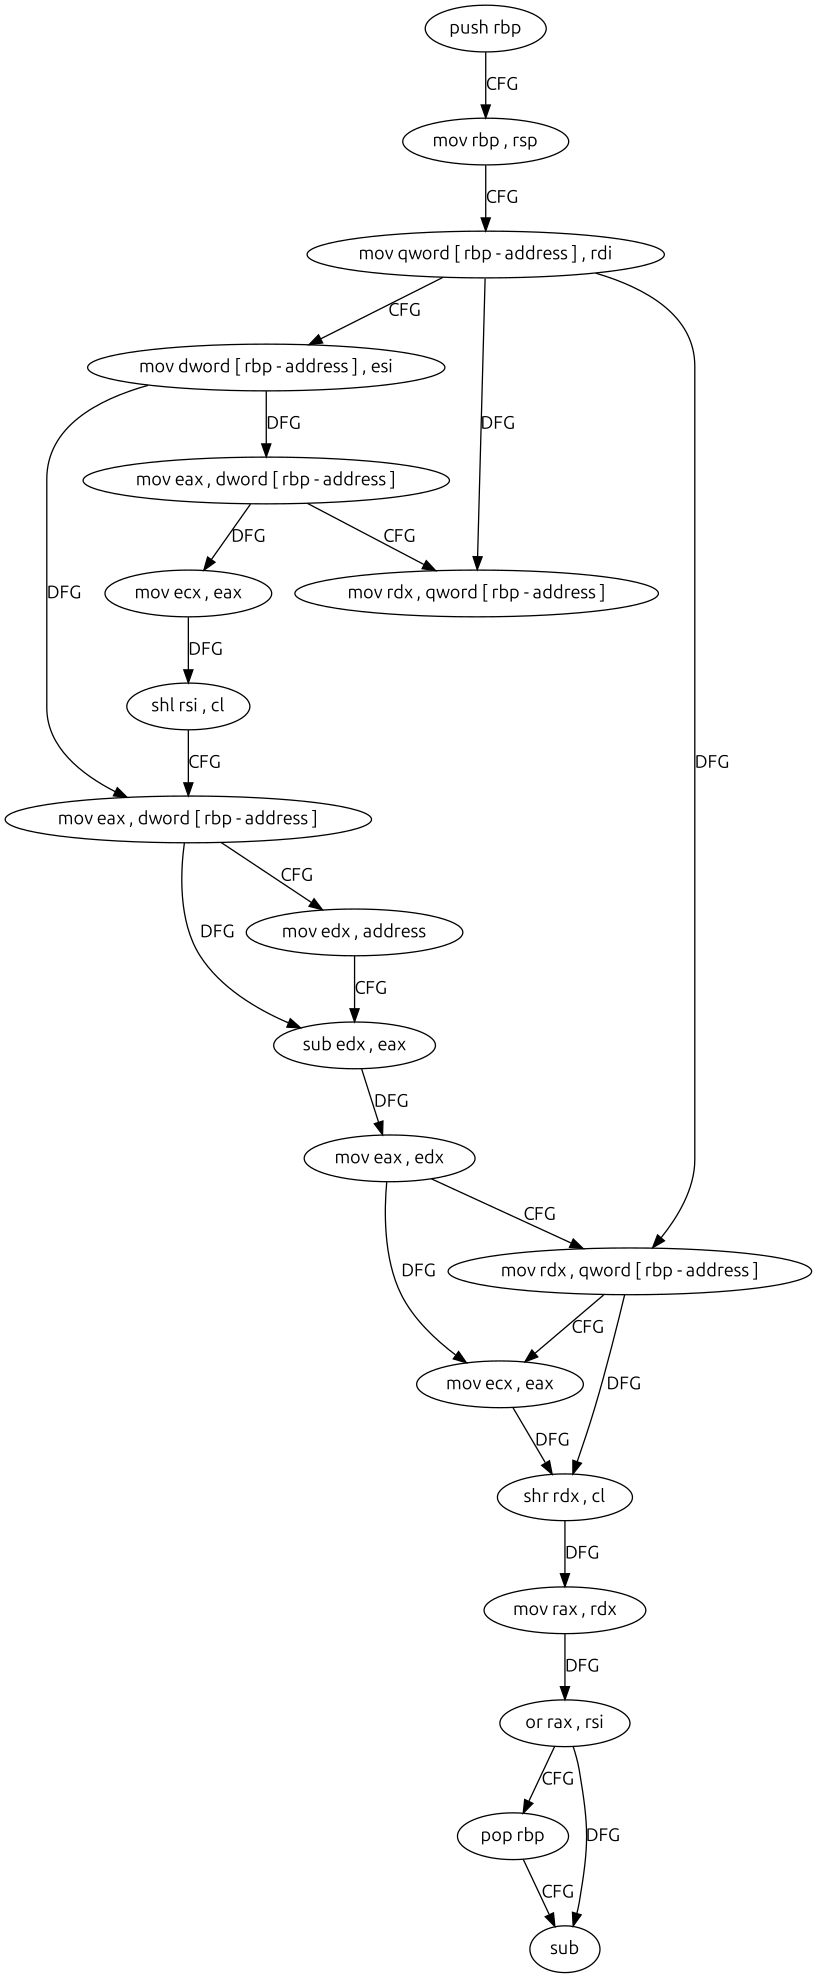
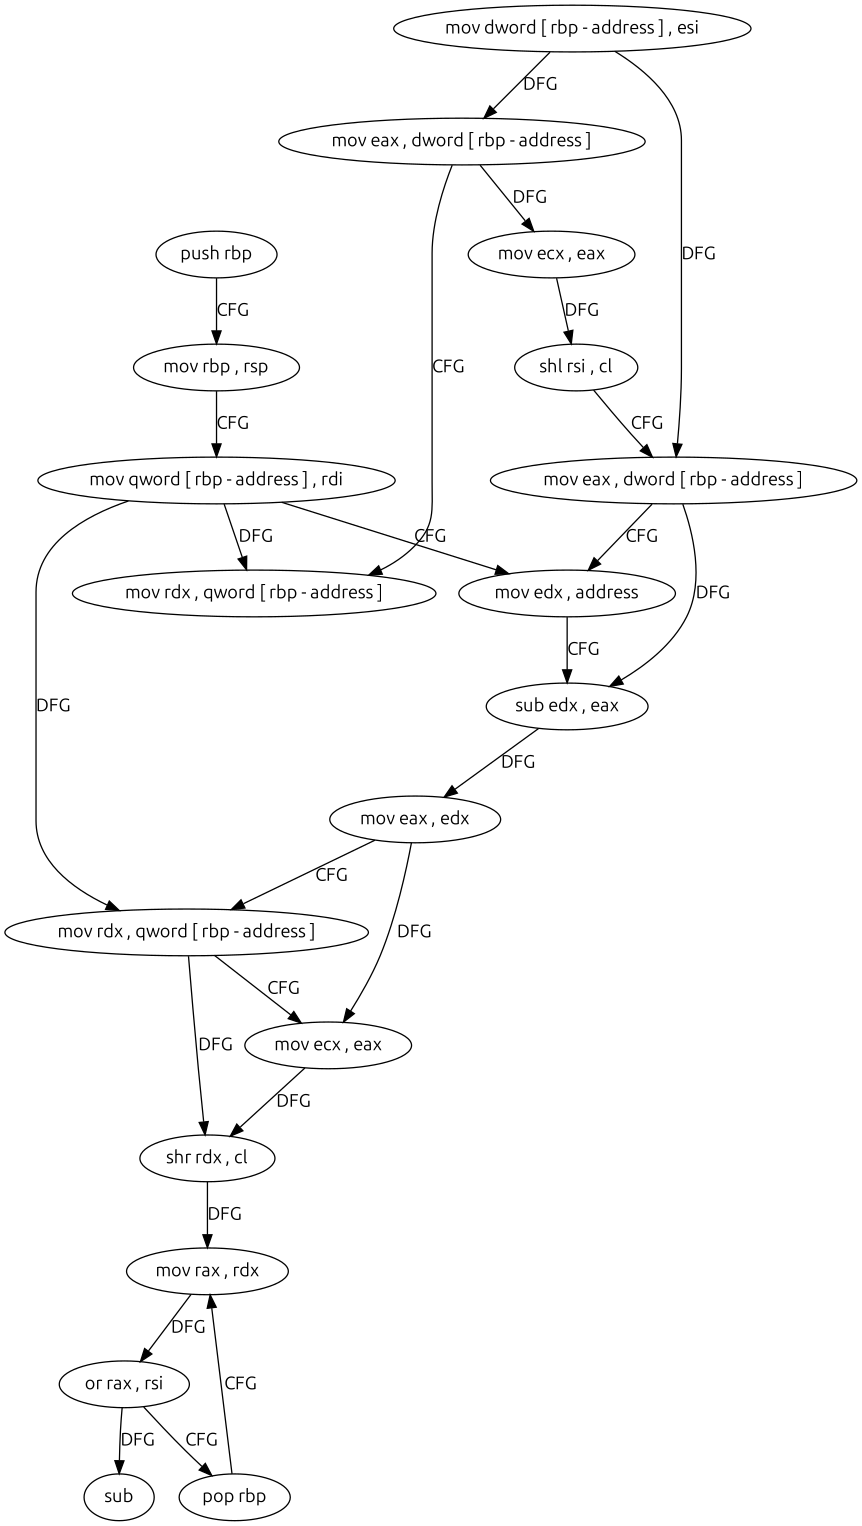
(382, 308) -> (389, 536)
(536, 1887) -> (222, 1391)
